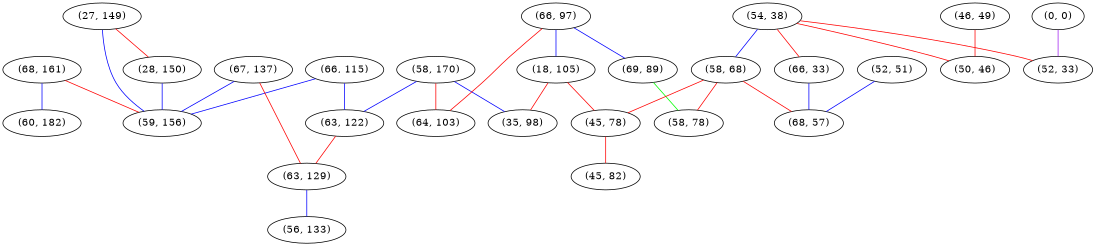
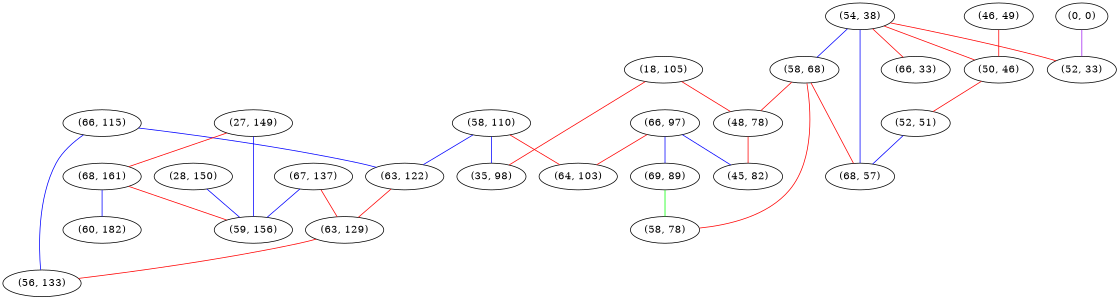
(132, 43) -> (178, 150)
(556, 43) -> (707, 150)
(436, 70) -> (491, 123)
(253, 96) -> (45, 196)
(809, 96) -> (860, 96)
none -> (957, 96)
(606, 123) -> (748, 123)
(307, 203) -> (198, 262)
